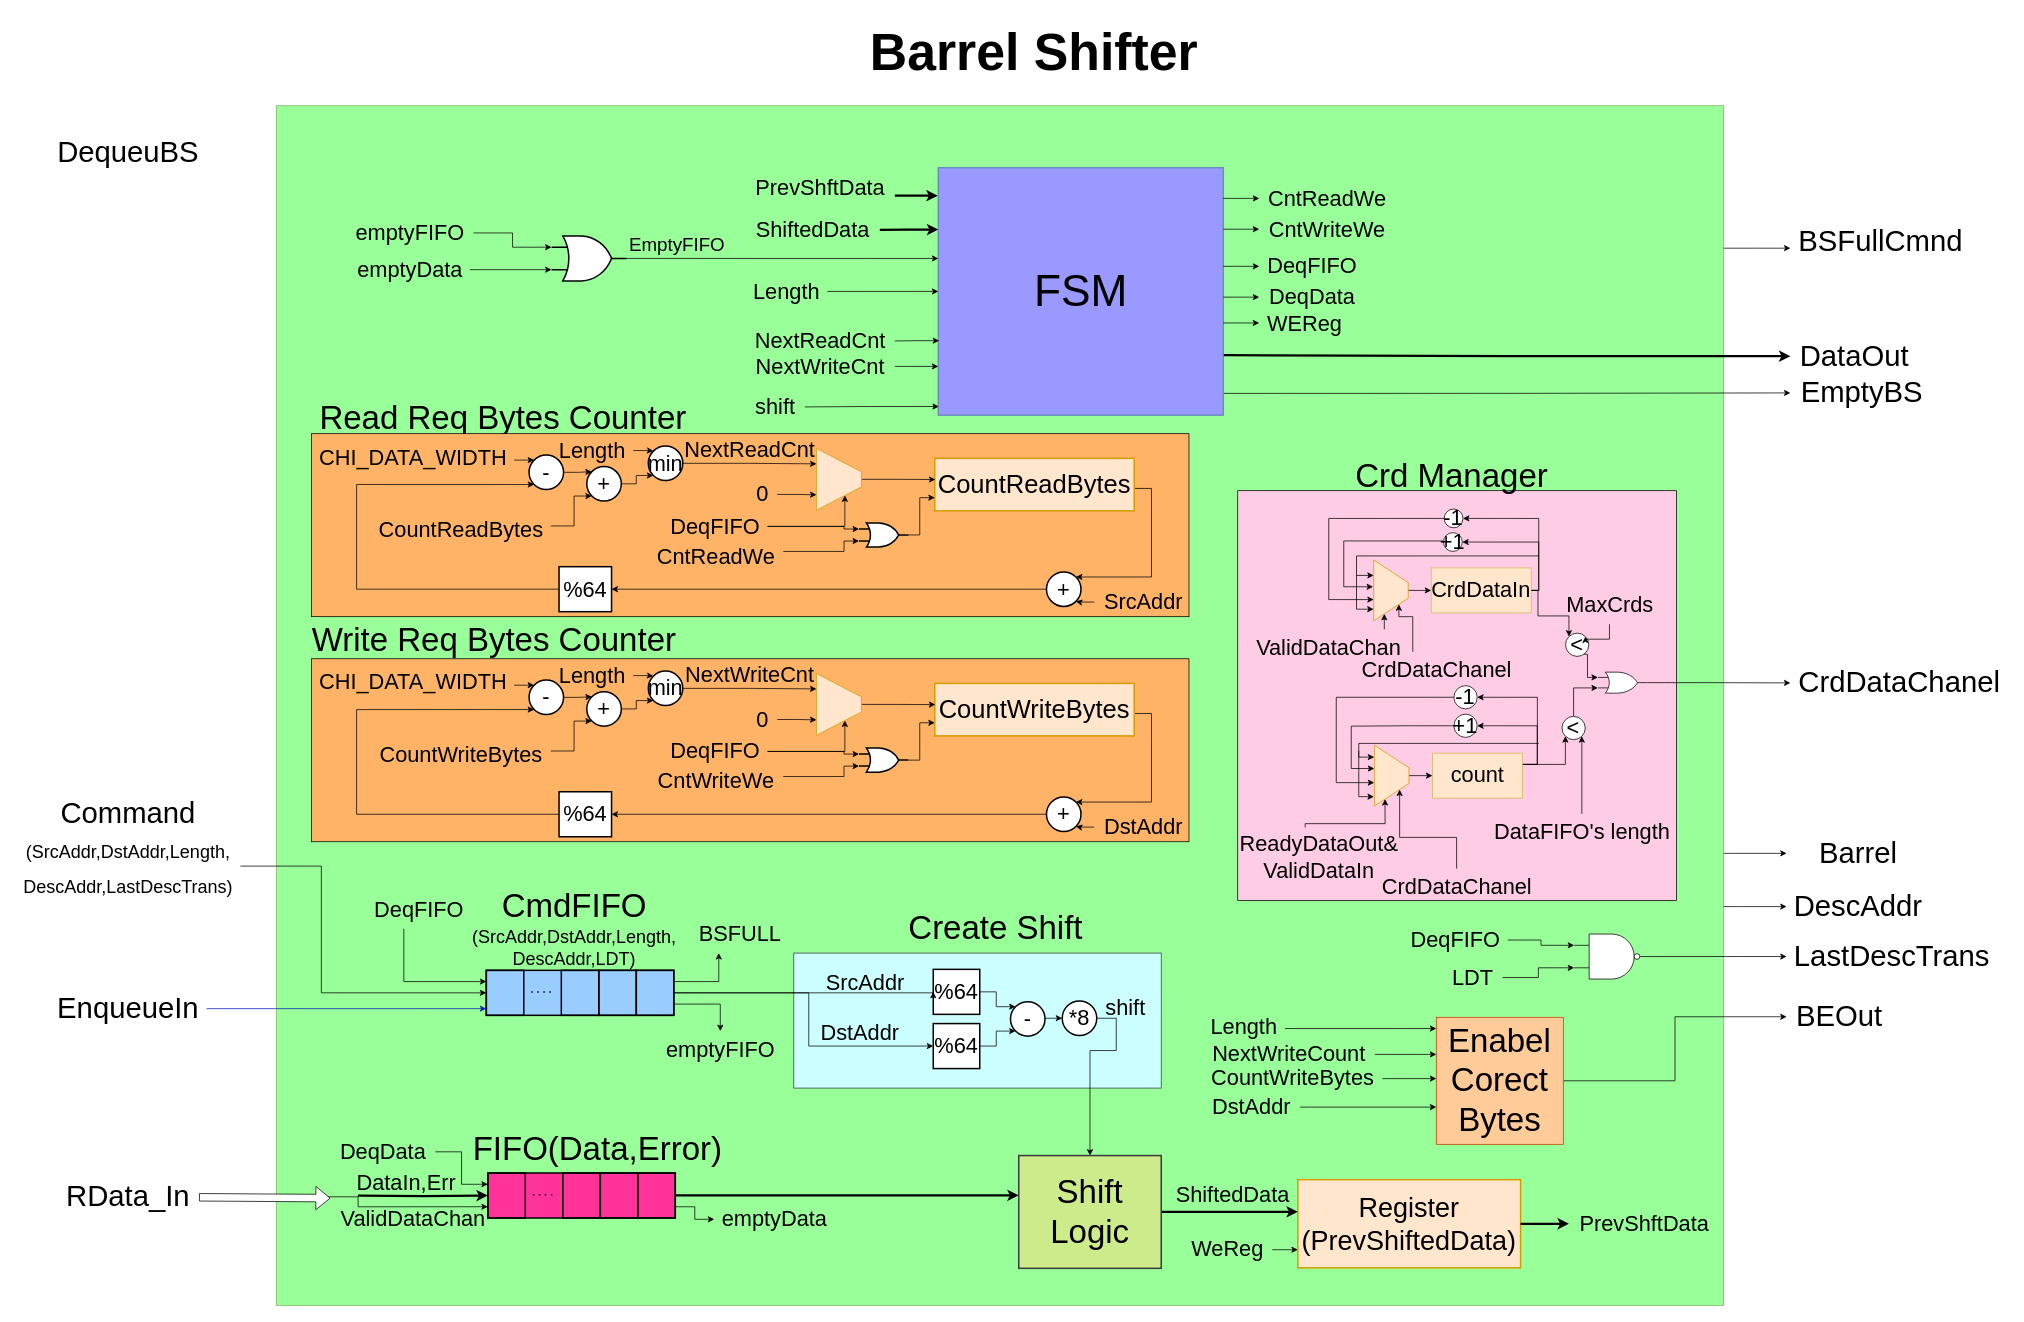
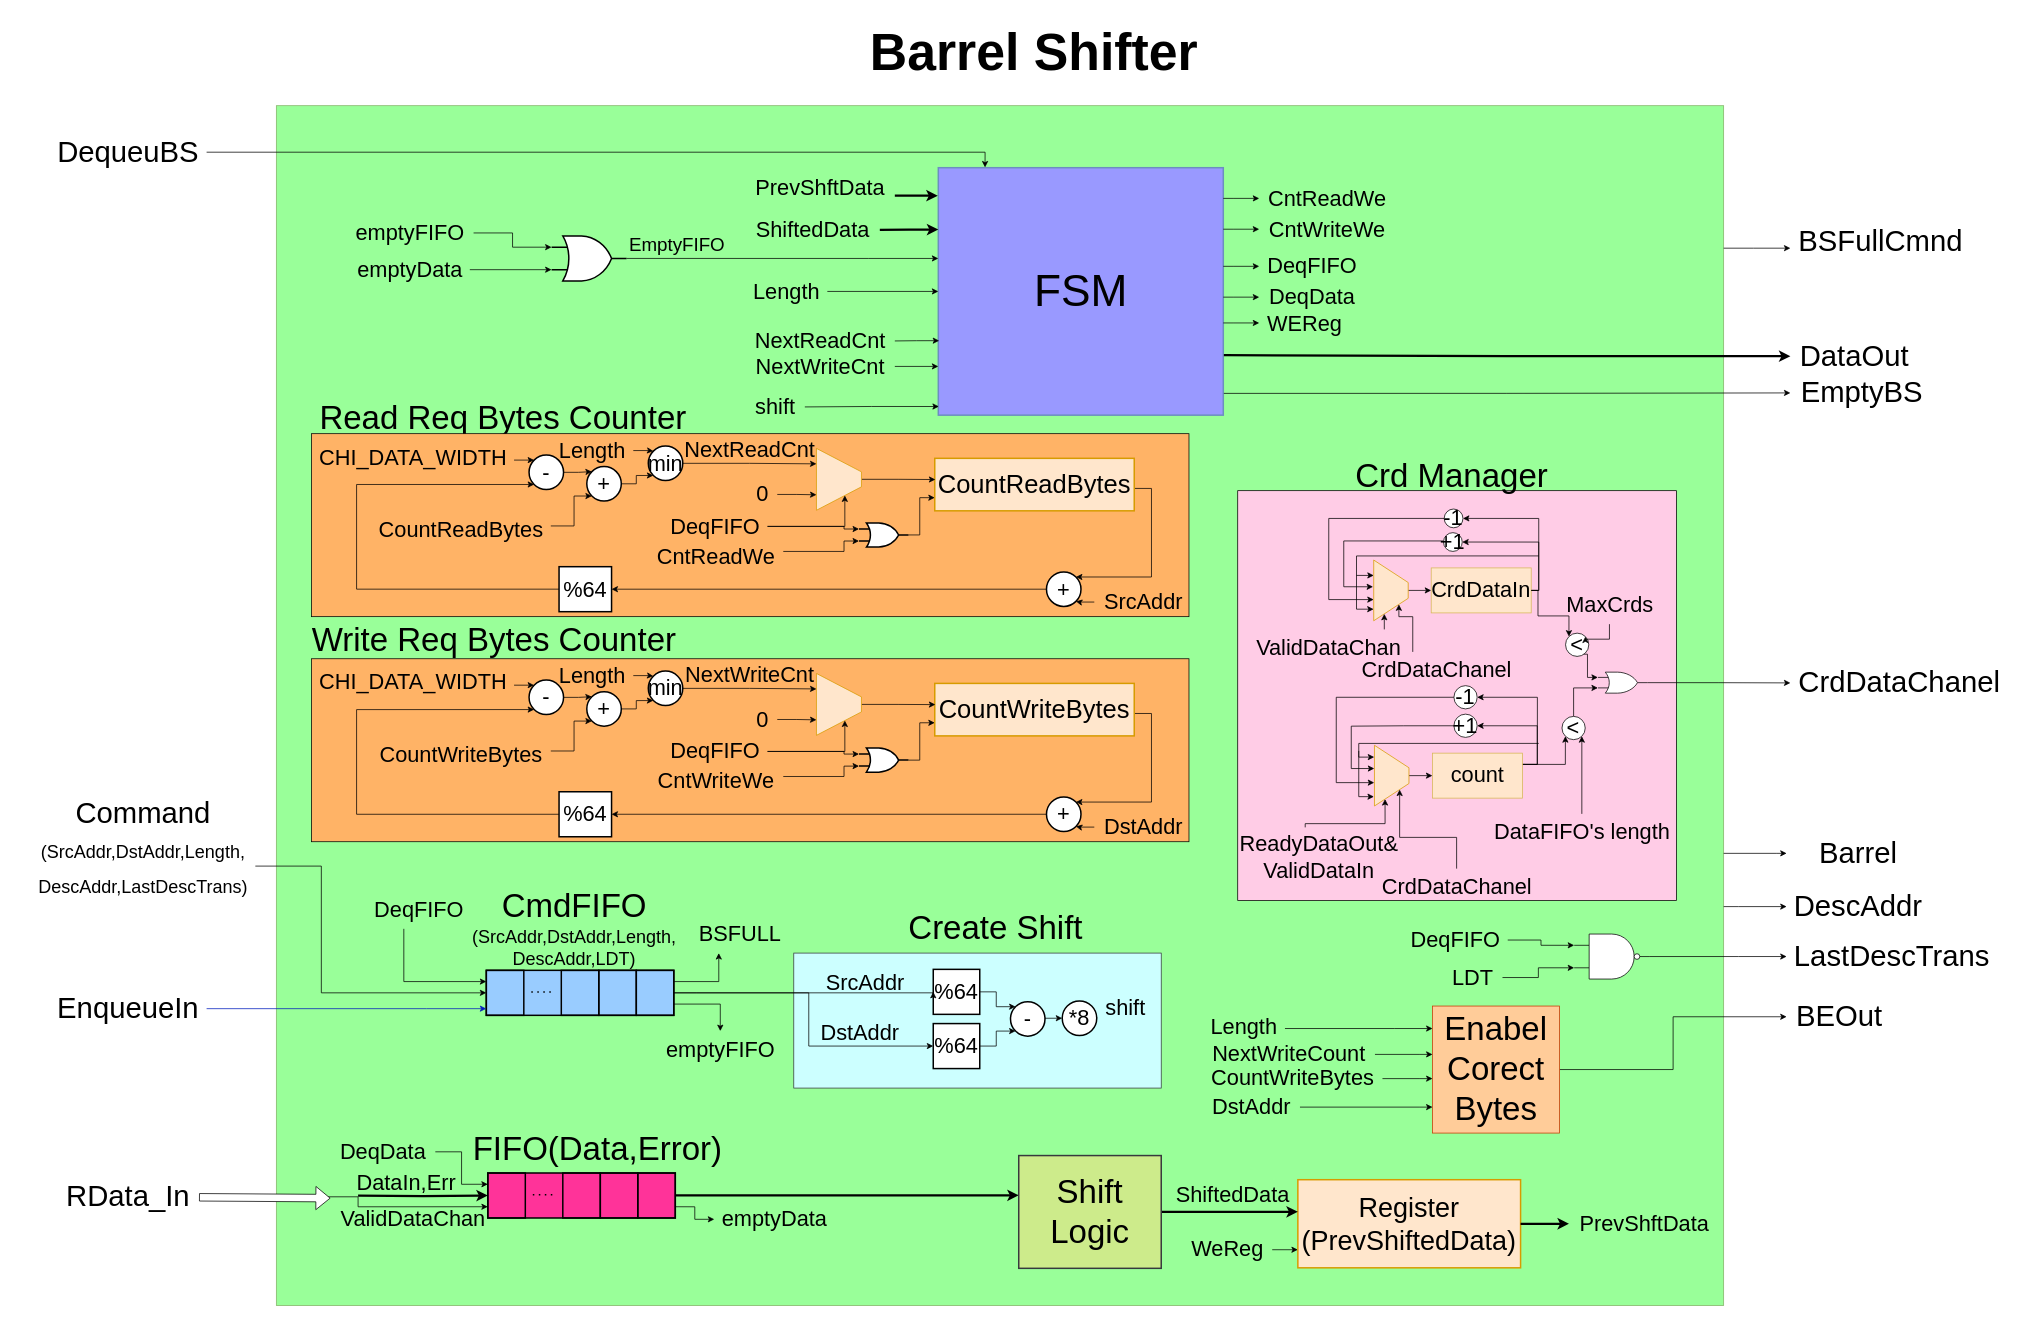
none -> (601, 152)
(128, 866) -> (143, 866)
(1116, 1038) -> none
(1500, 1081) -> (1496, 1069)
